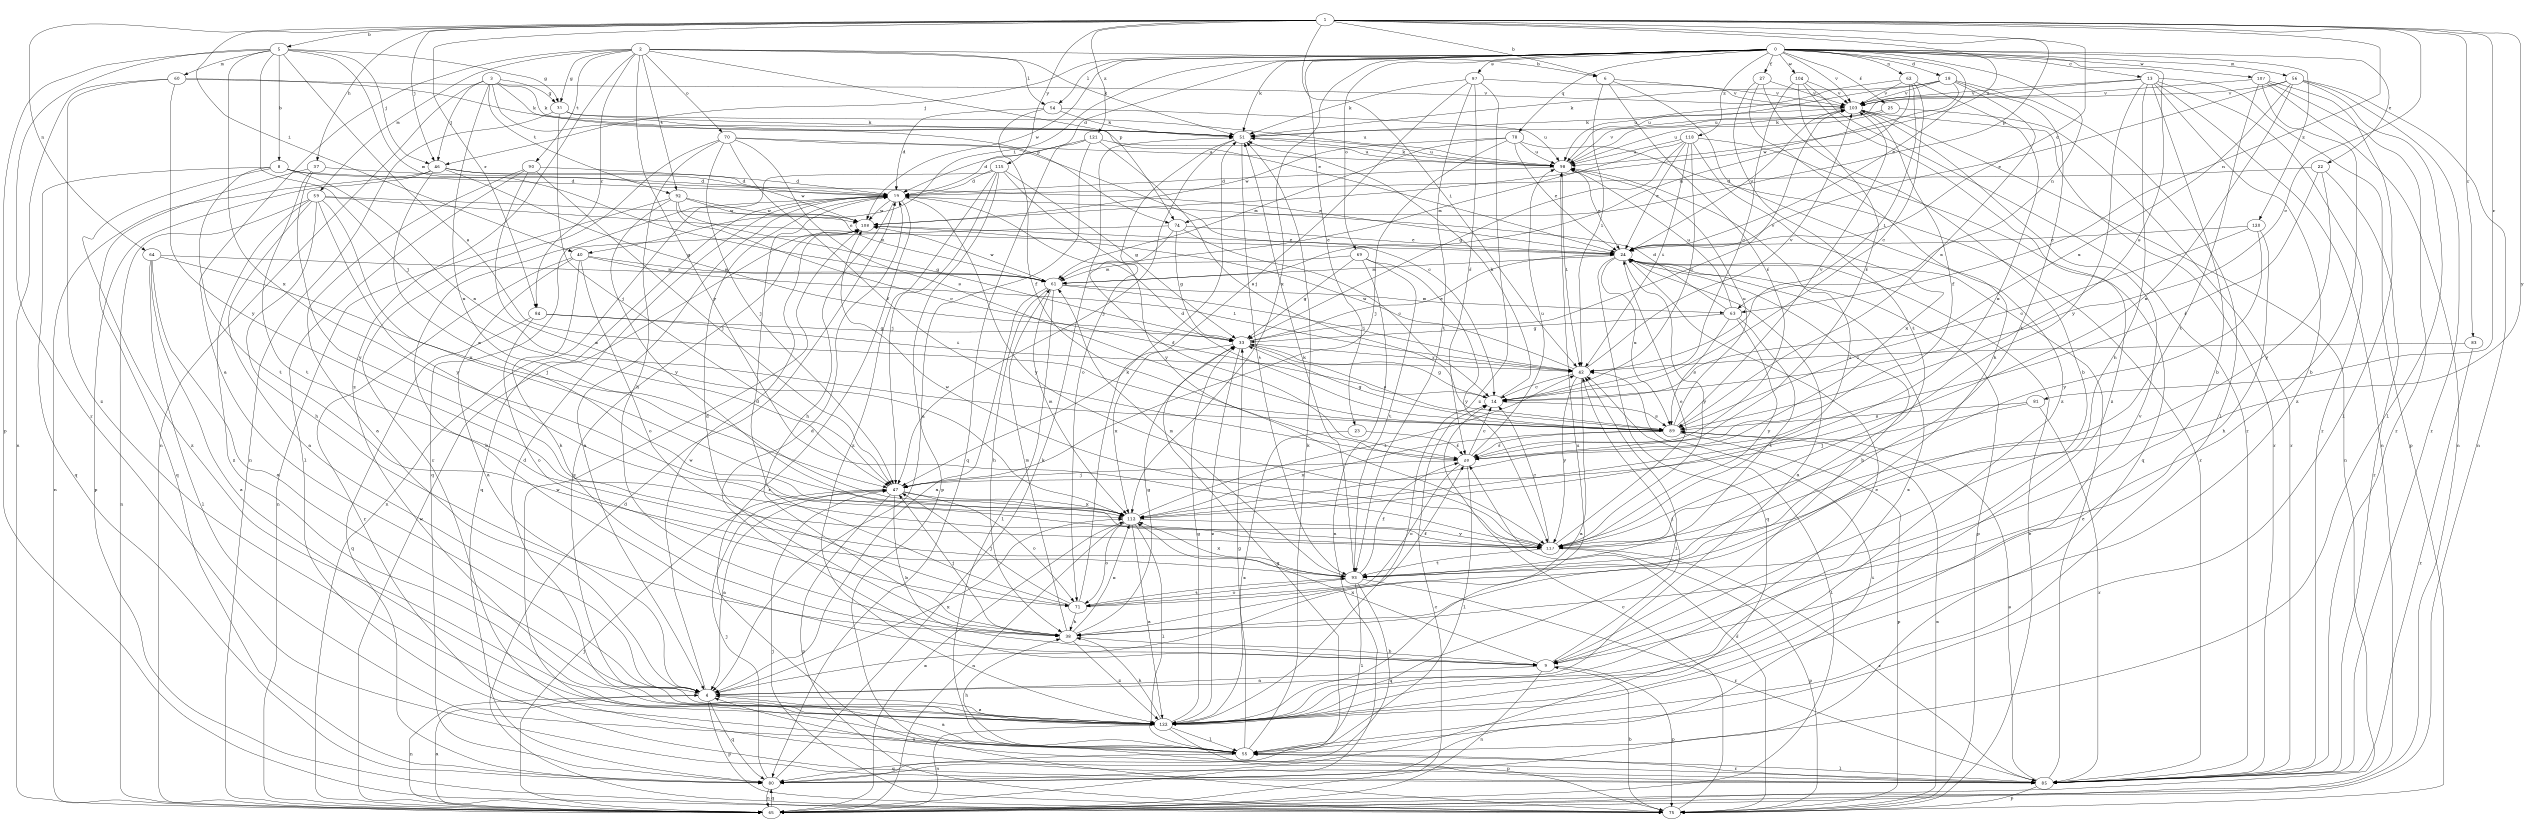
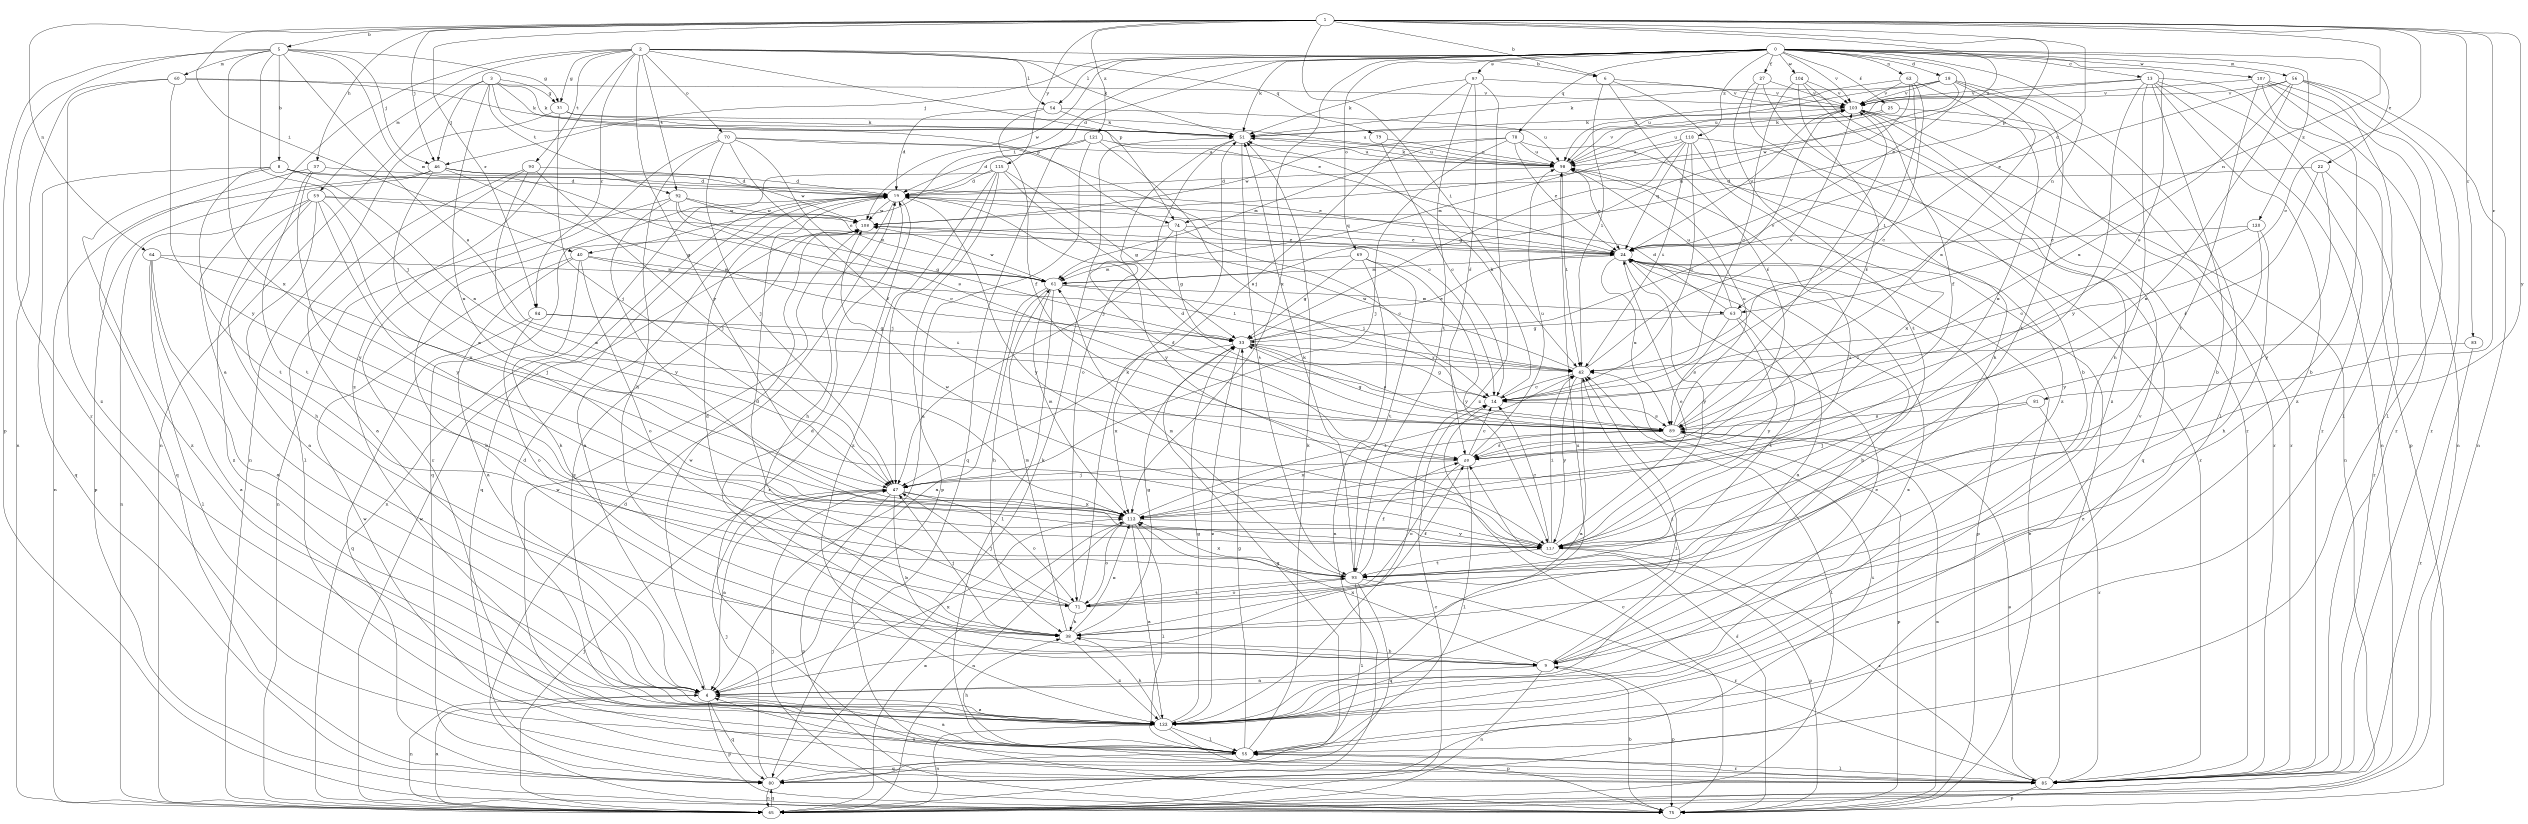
none -> (1379, 137)
(1658, 196) -> (1658, 196)
(1357, 431) -> none
none -> (1551, 457)
(365, 519) -> (365, 519)
(1506, 719) -> (1262, 224)
